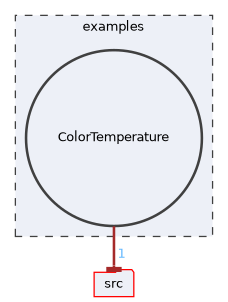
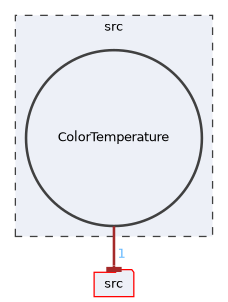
(114, 28) -> (114, 28)
